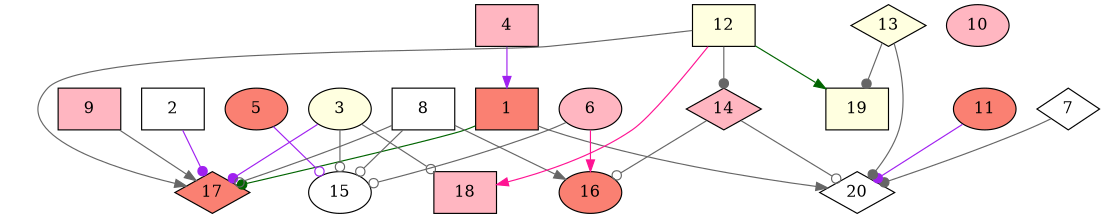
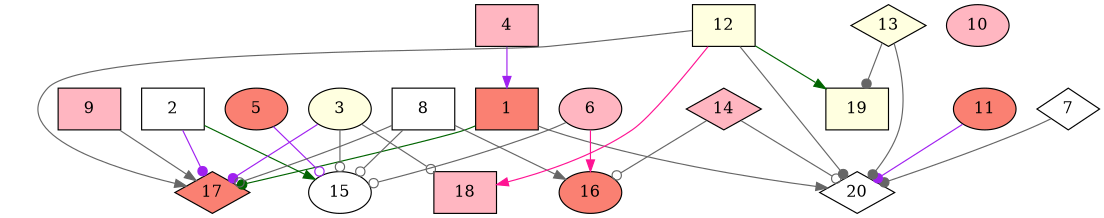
(724, 63) -> (790, 108)
none -> (254, 150)
